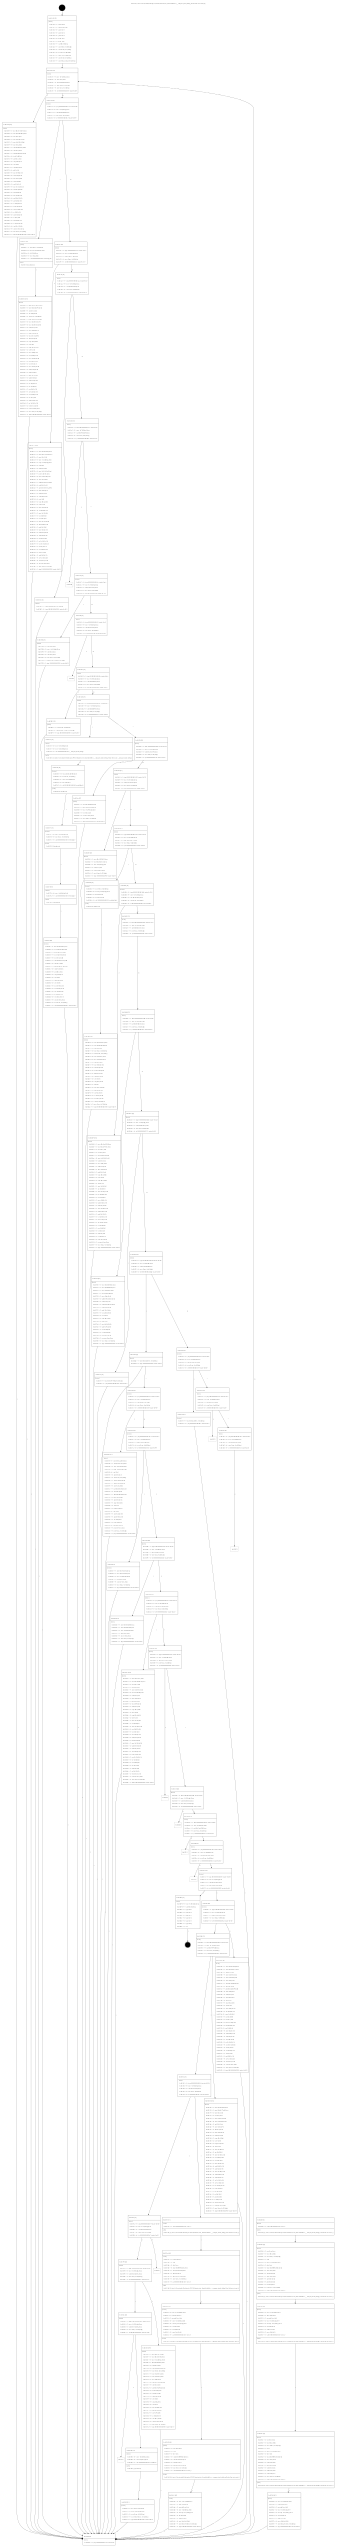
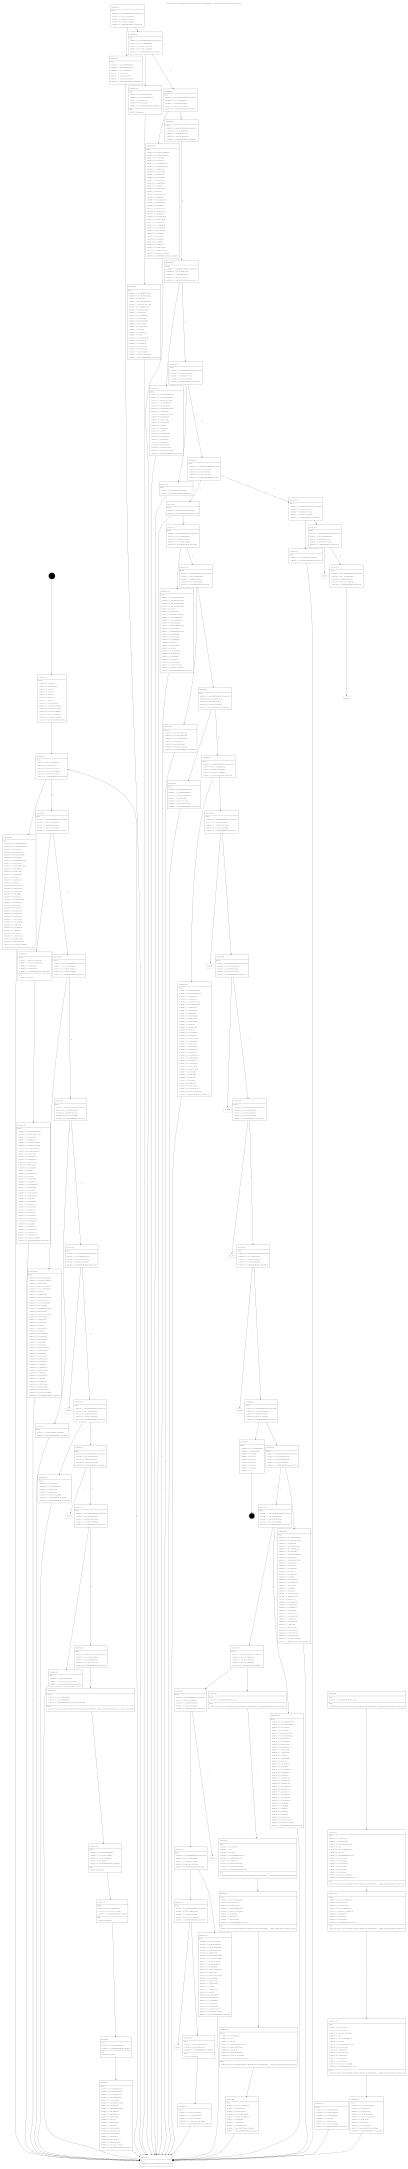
(151, 749) -> none
